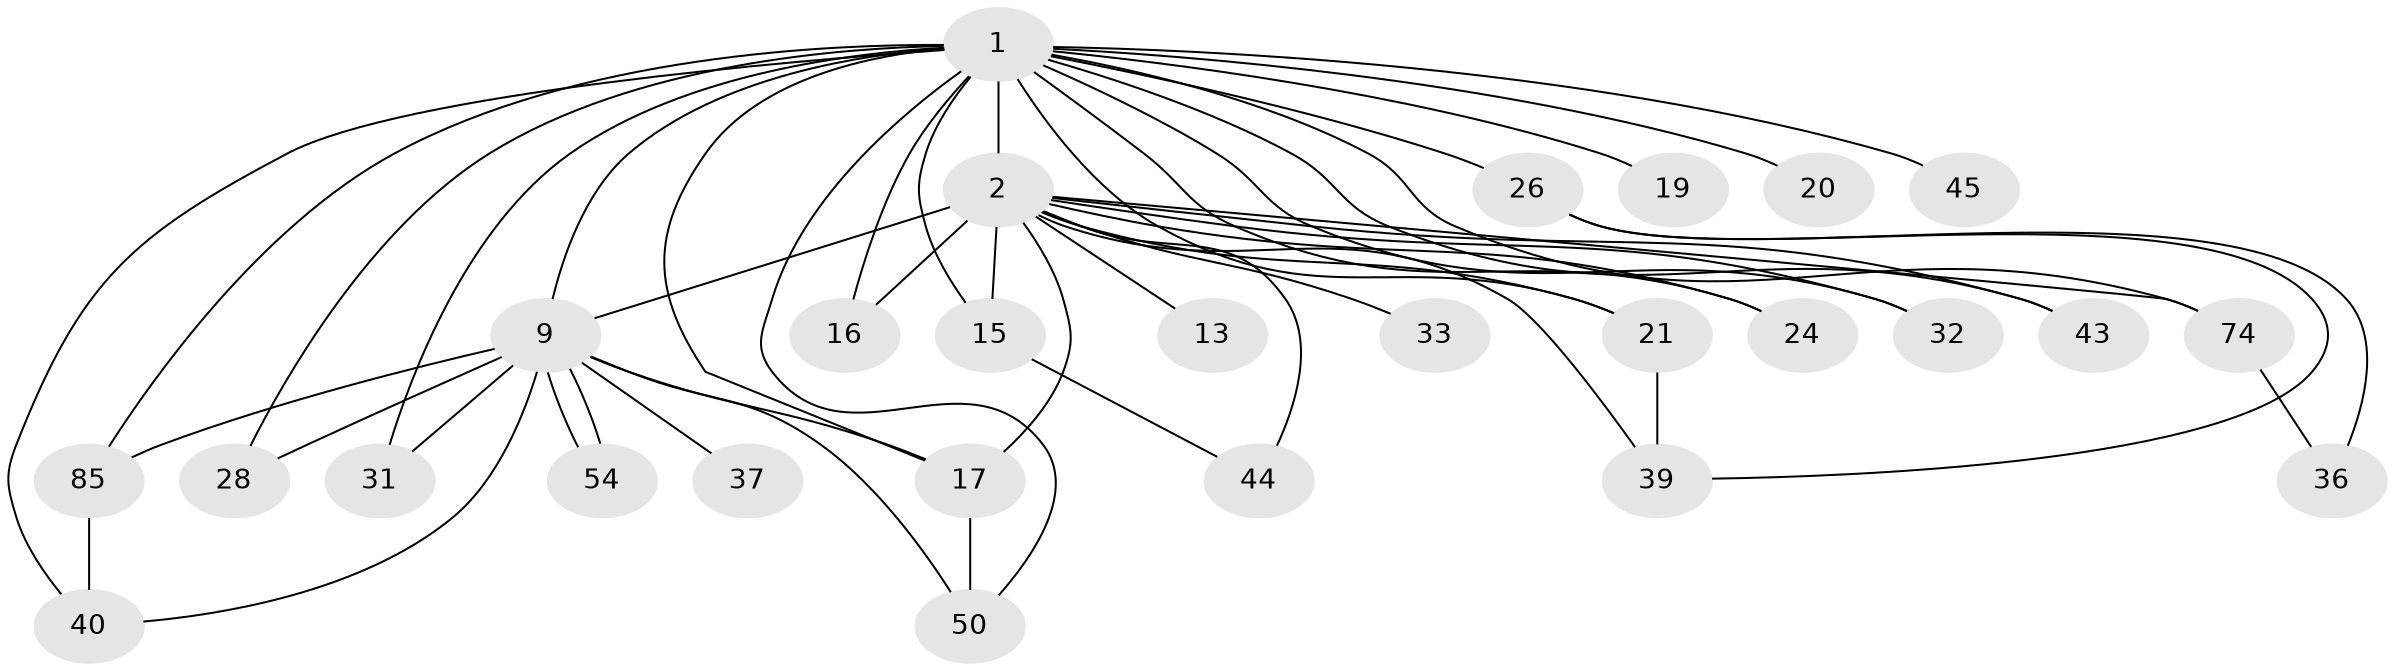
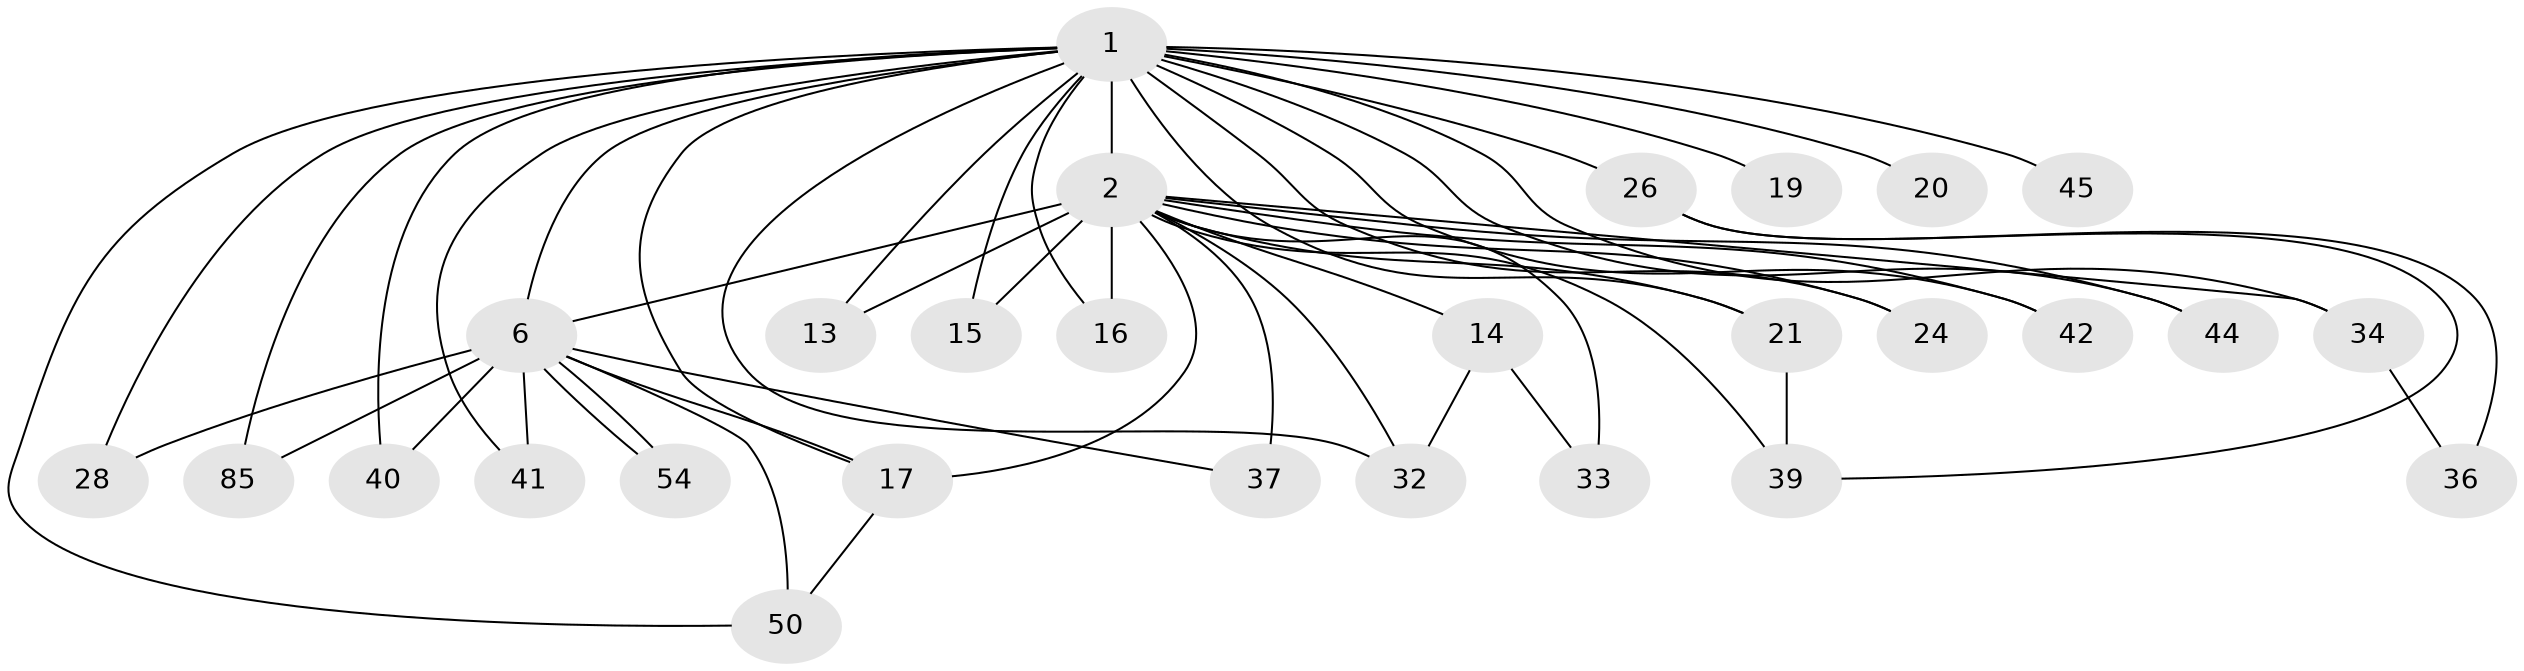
none -> (956, 182)
none -> (1255, 307)
(546, 335) -> (522, 335)
none -> (1488, 335)
(2094, 335) -> (2078, 335)
(2239, 335) -> (2369, 335)
(1125, 408) -> (1472, 210)
(380, 481) -> (530, 481)
(89, 554) -> none
